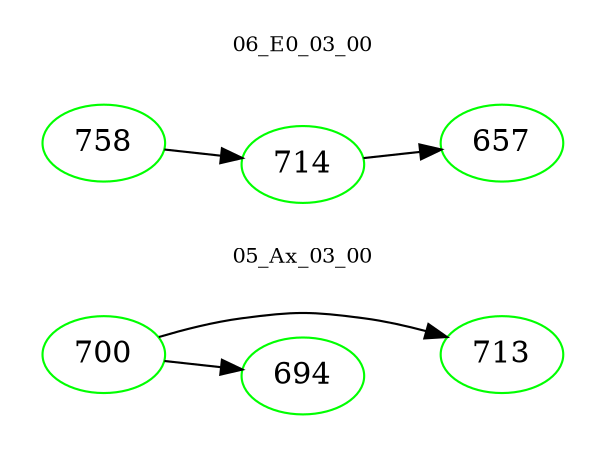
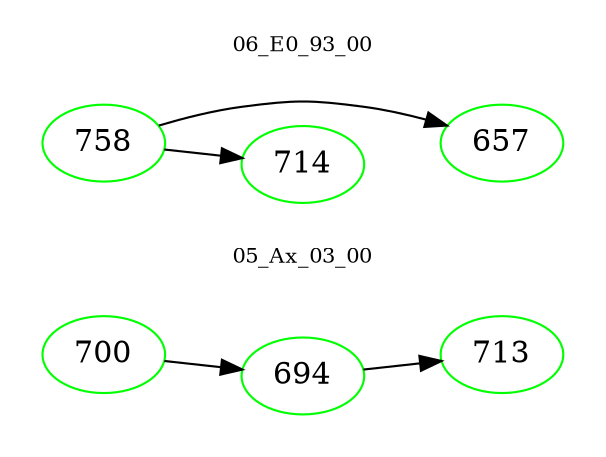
(303, 46) -> (303, 46)
(392, 155) -> (292, 102)
(292, 313) -> (392, 366)
